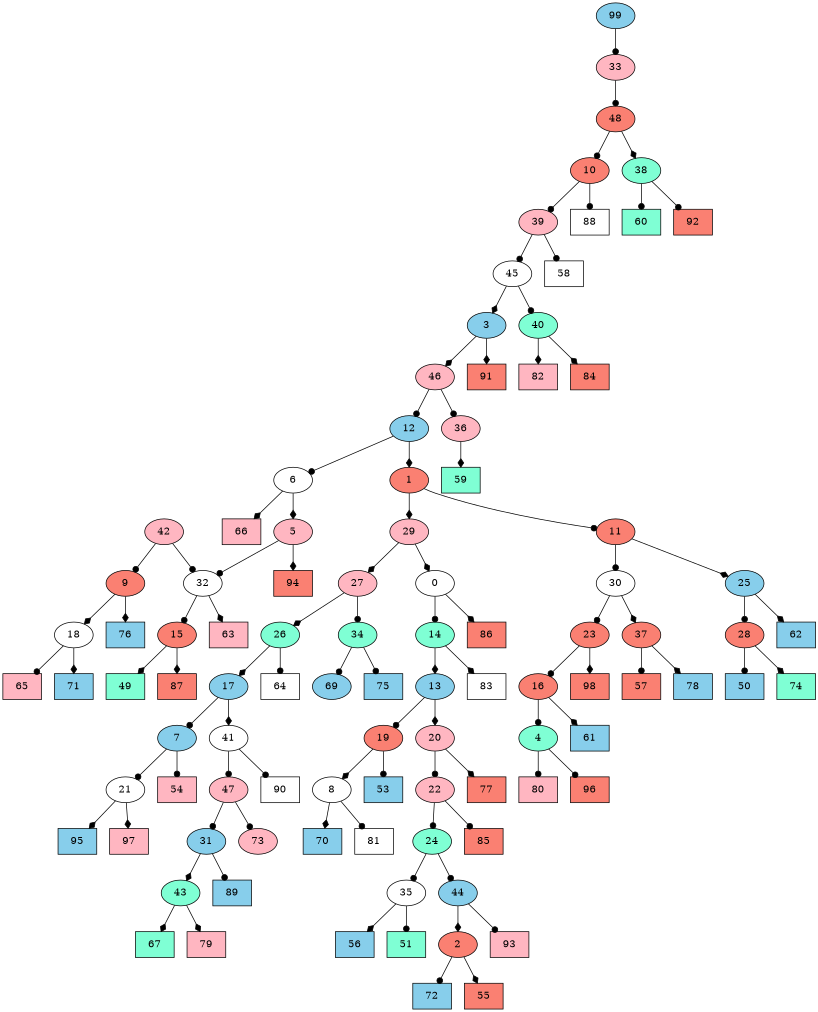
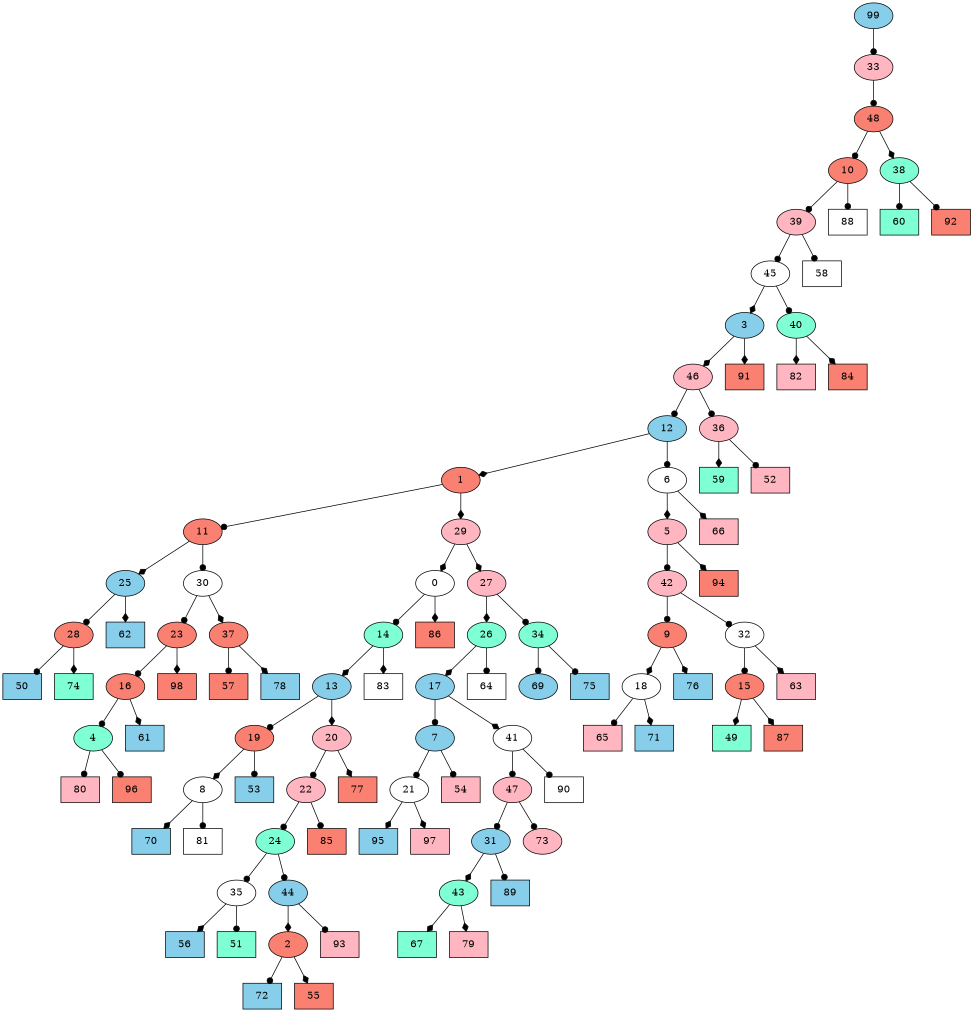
none -> (770, 480)
(251, 556) -> (667, 555)
